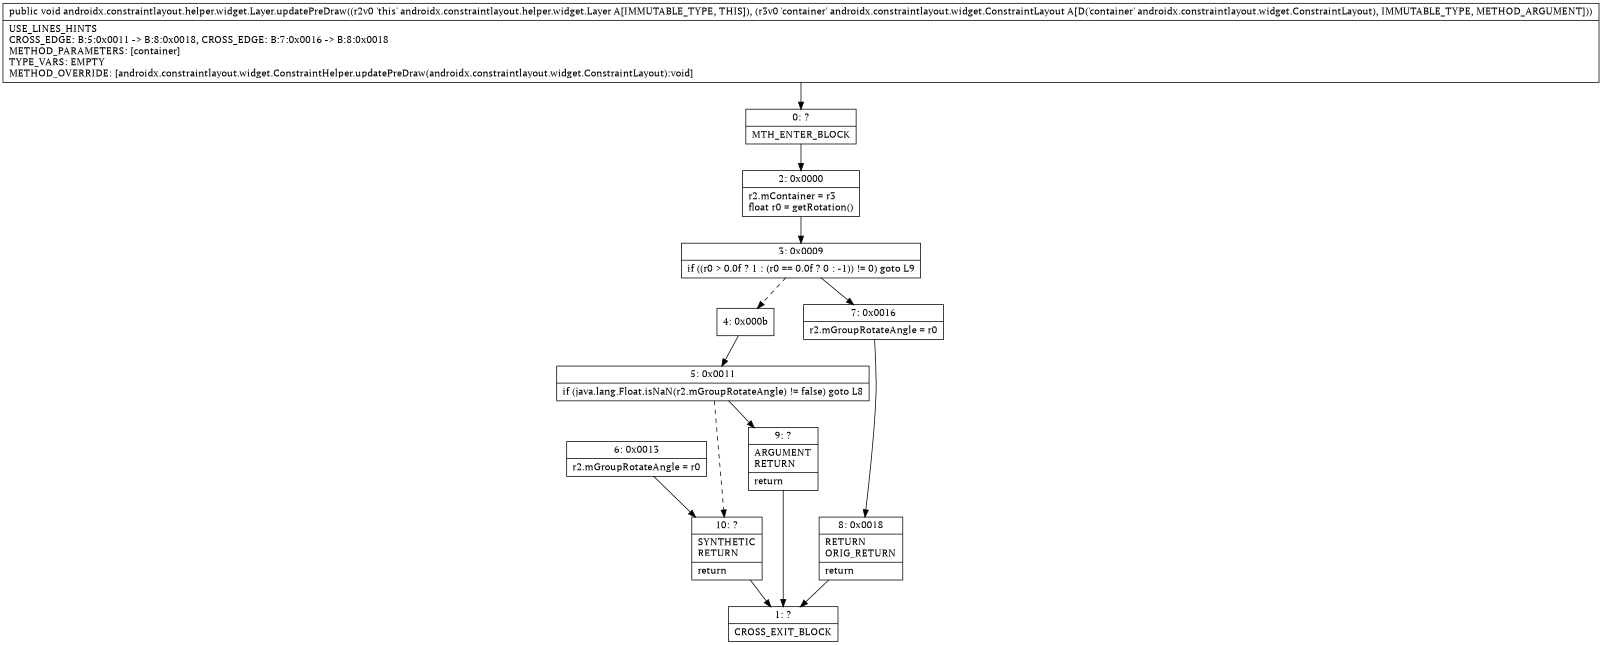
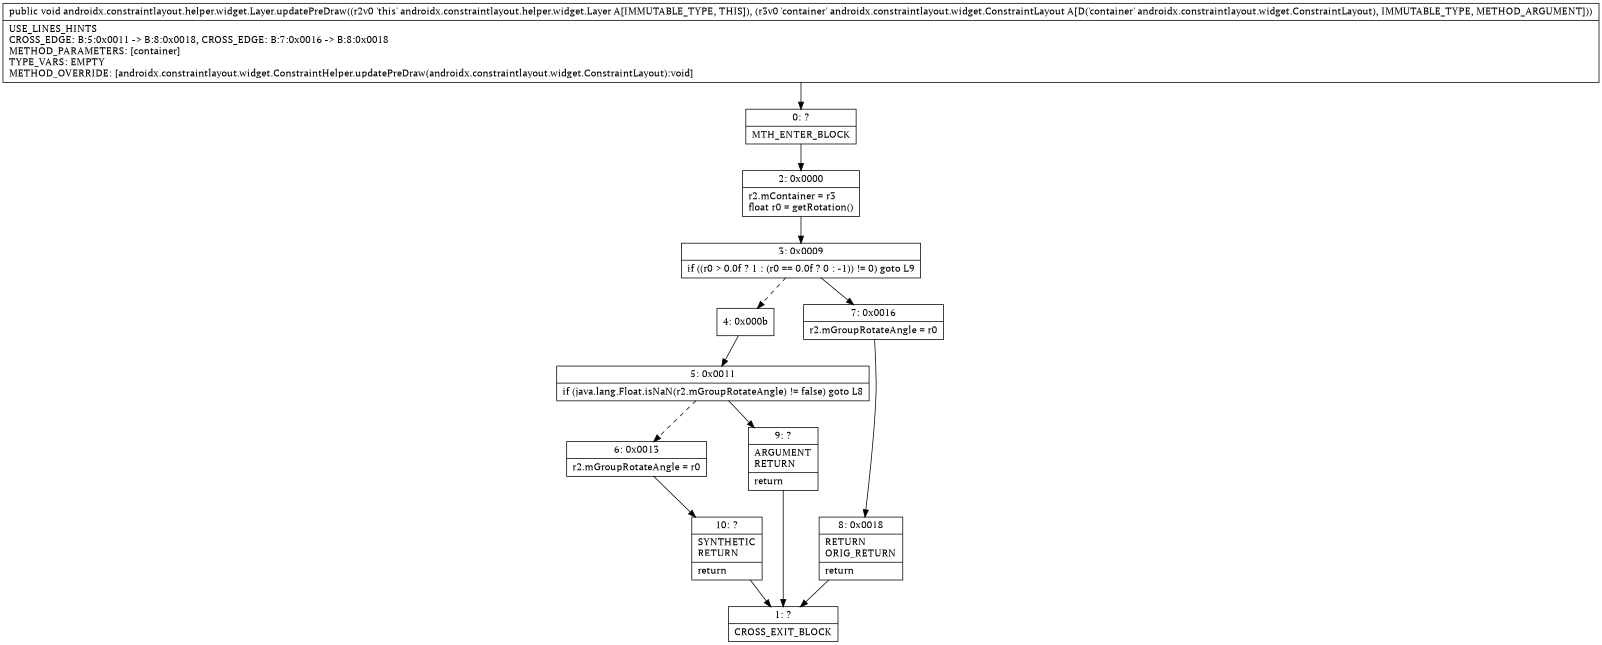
(719, 455) -> (678, 419)
